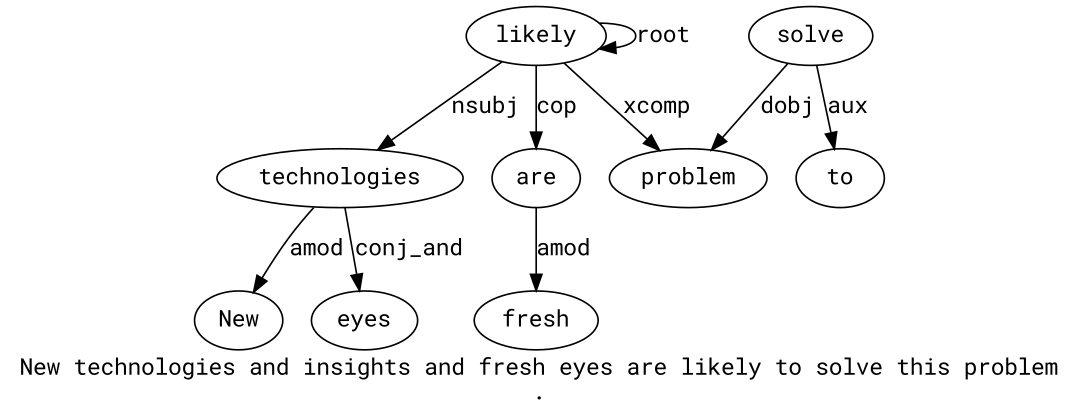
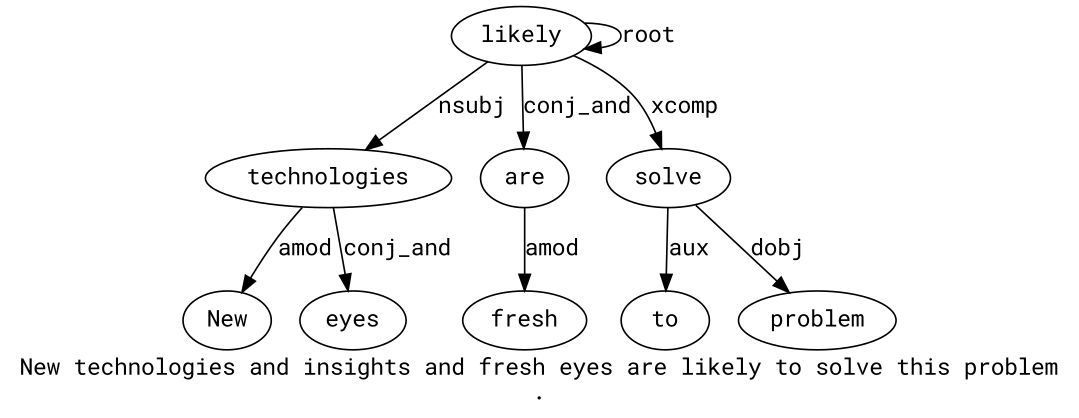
(606, 101) -> (623, 86)
(557, 107) -> (578, 107)
